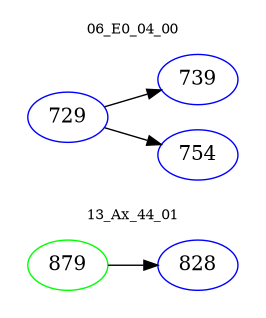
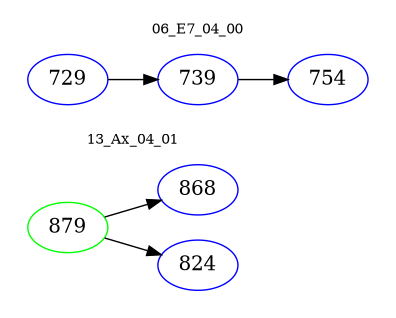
(133, 30) -> (198, 30)
(126, 134) -> (256, 80)
(133, 216) -> (133, 140)
(198, 265) -> (198, 190)
none -> (198, 265)
